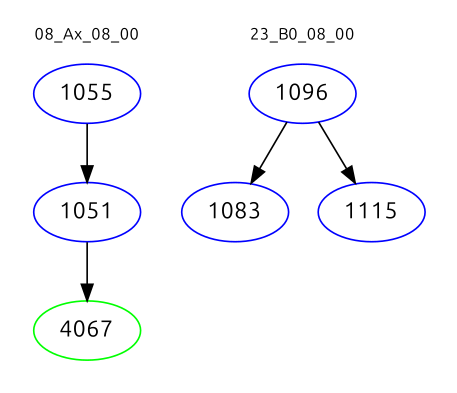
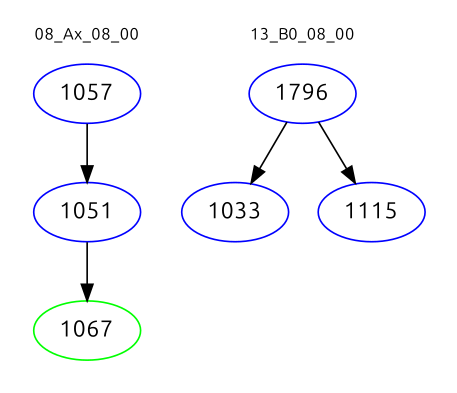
(303, 35) -> (303, 35)
(87, 94) -> (87, 94)
(303, 94) -> (303, 94)
(235, 212) -> (235, 212)
(87, 331) -> (87, 331)
